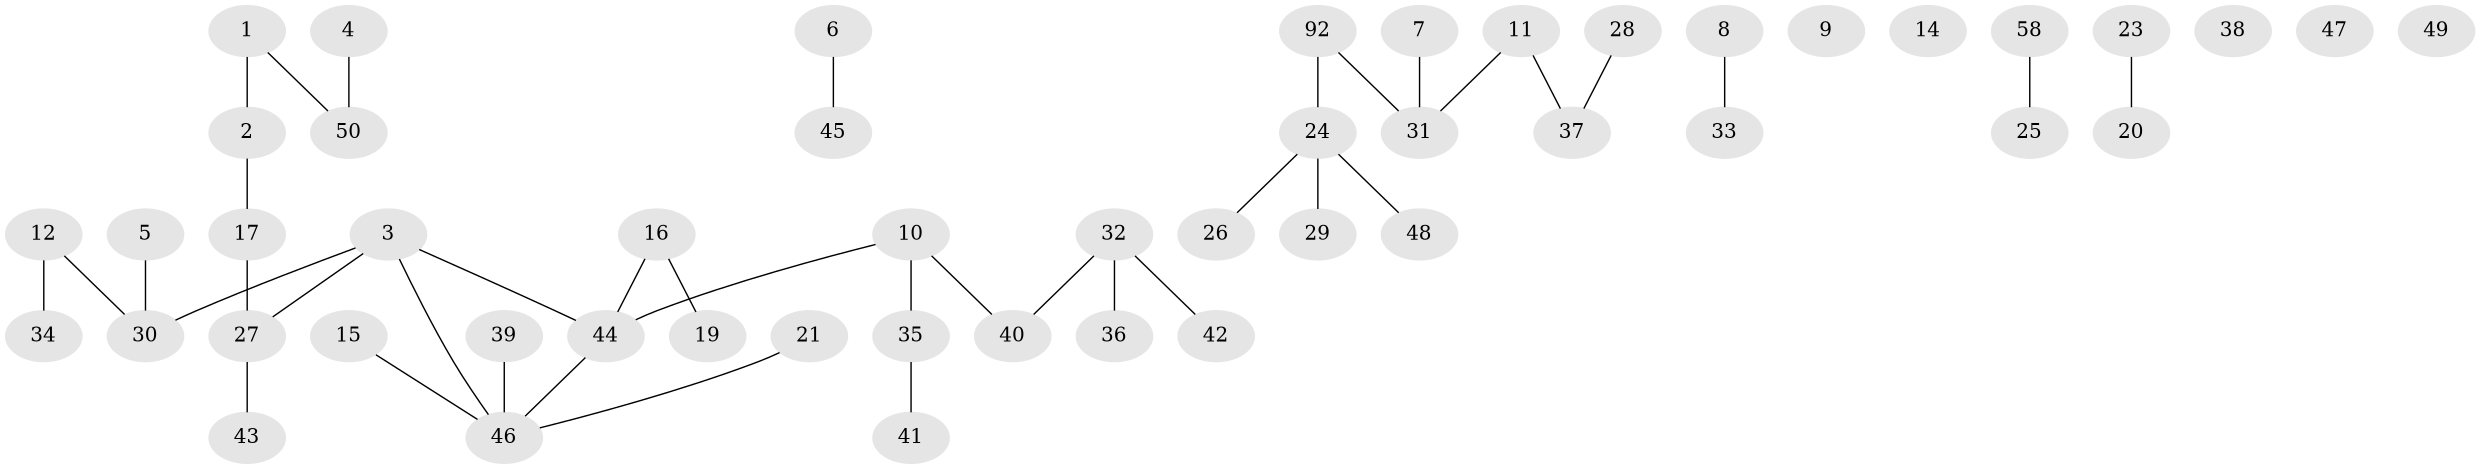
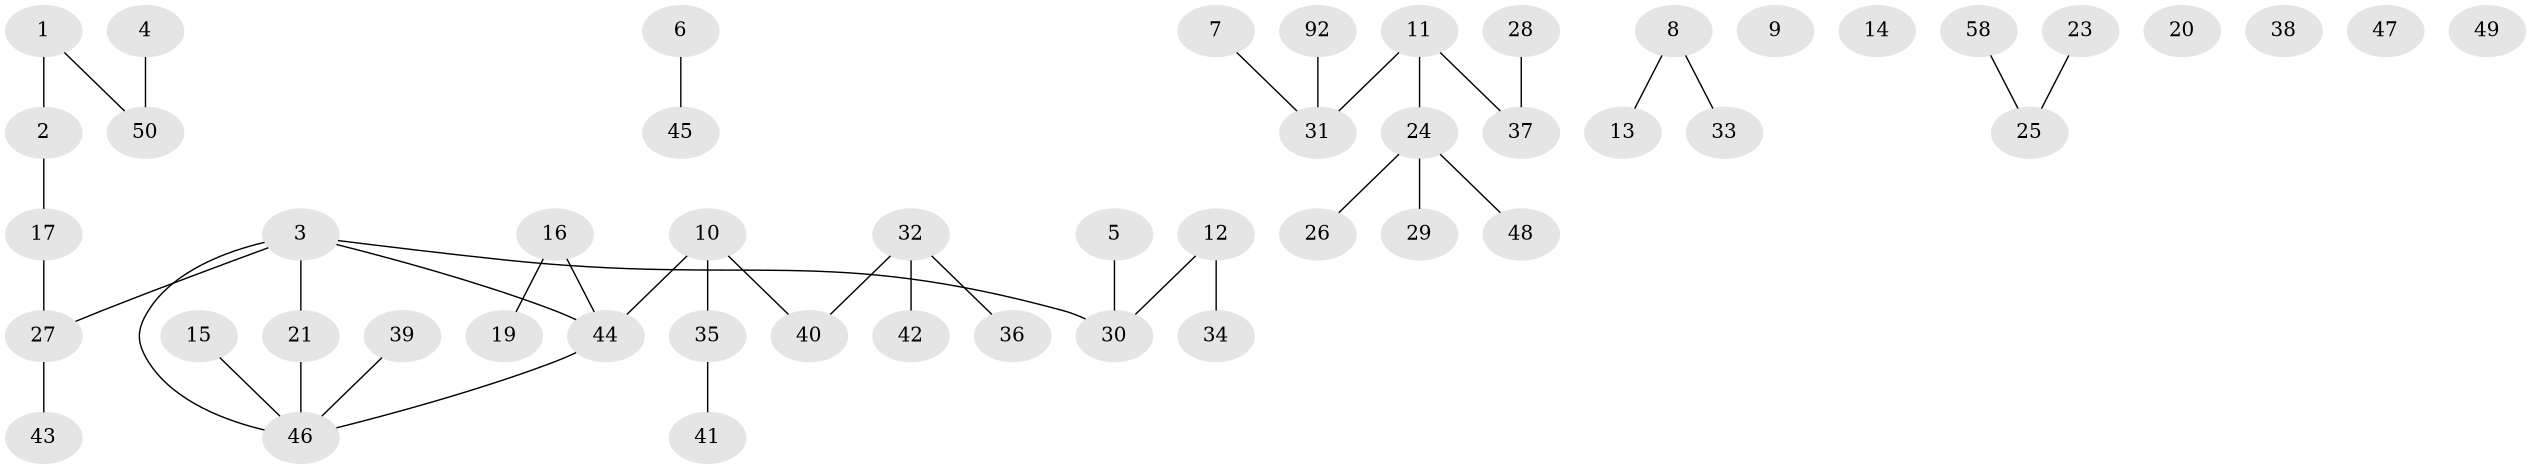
(1318, 82) -> (1420, 82)
(2131, 82) -> (2055, 82)
none -> (1623, 133)
none -> (301, 285)
